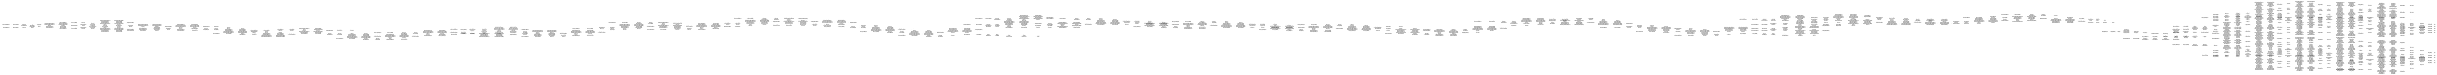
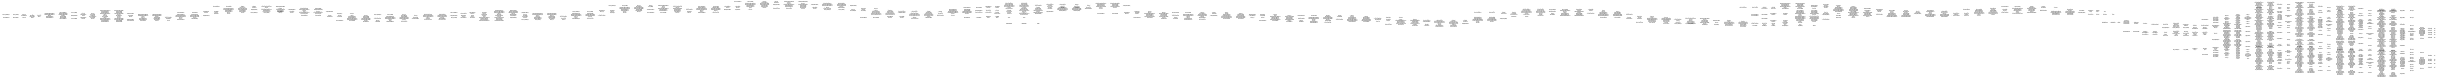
none -> (304, 8)
none -> (2238, 51)
